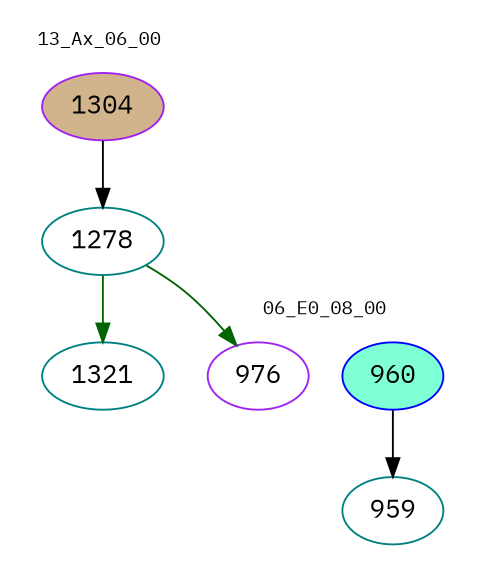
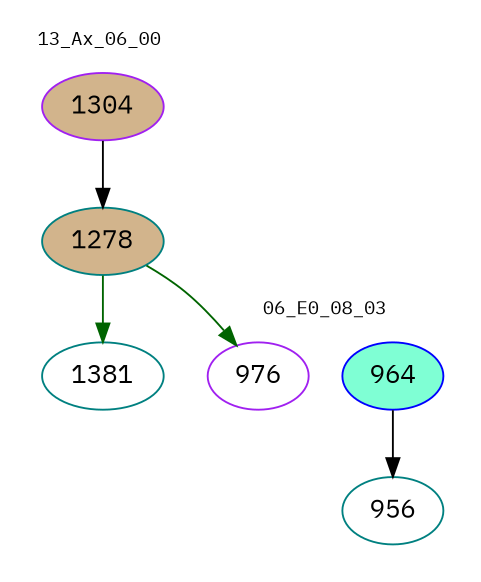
(103, 241) -> (103, 241)
(326, 310) -> (326, 310)
(103, 376) -> (103, 376)
(393, 376) -> (393, 376)
(393, 511) -> (393, 511)
